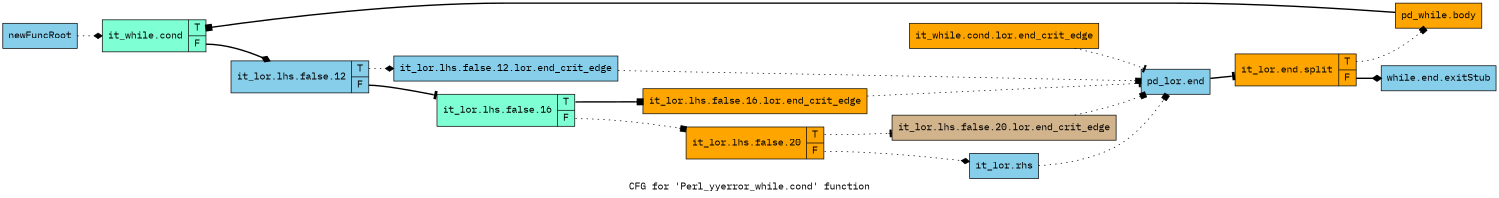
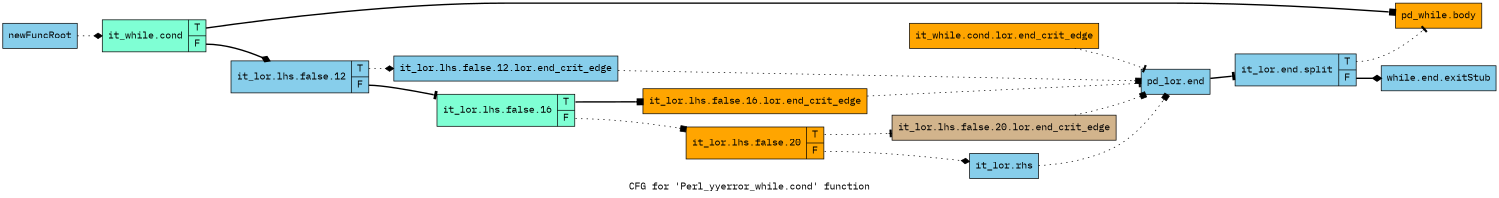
(804, 3) -> (797, 3)
(1390, 53) -> (1392, 52)
(1296, 70) -> (1296, 70)
